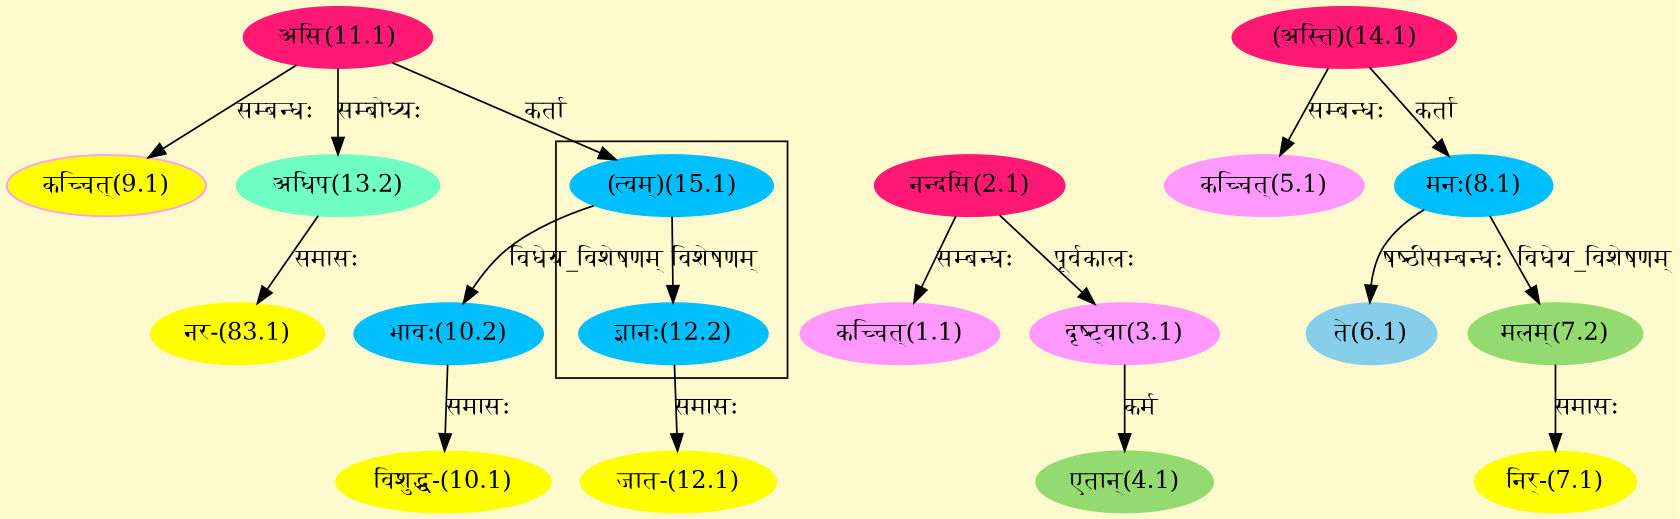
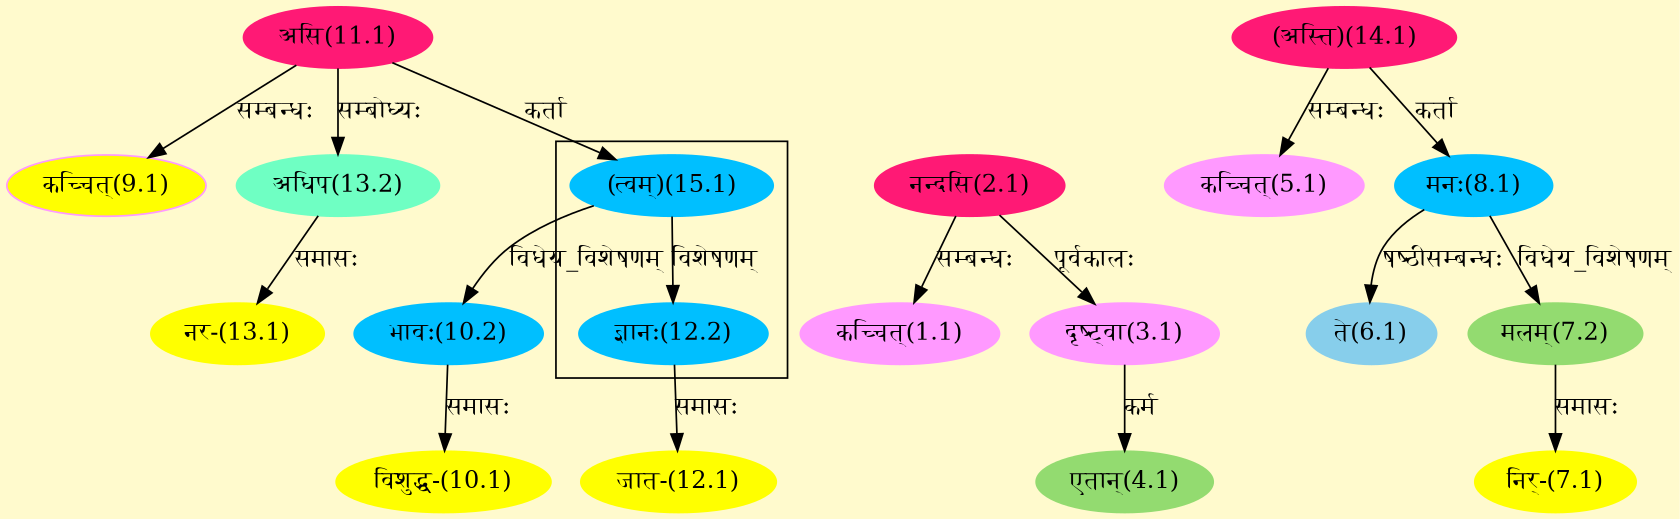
(238, 334) -> (238, 334)
